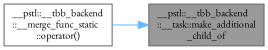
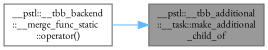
(206, 25) -> (206, 25)
